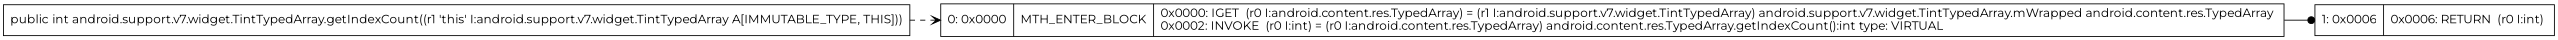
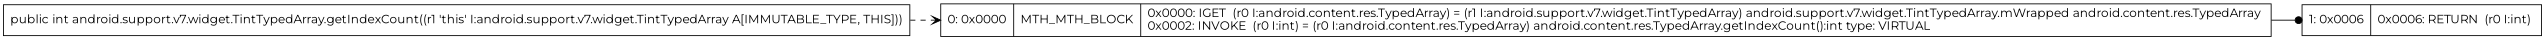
(1084, 20) -> (1077, 20)
